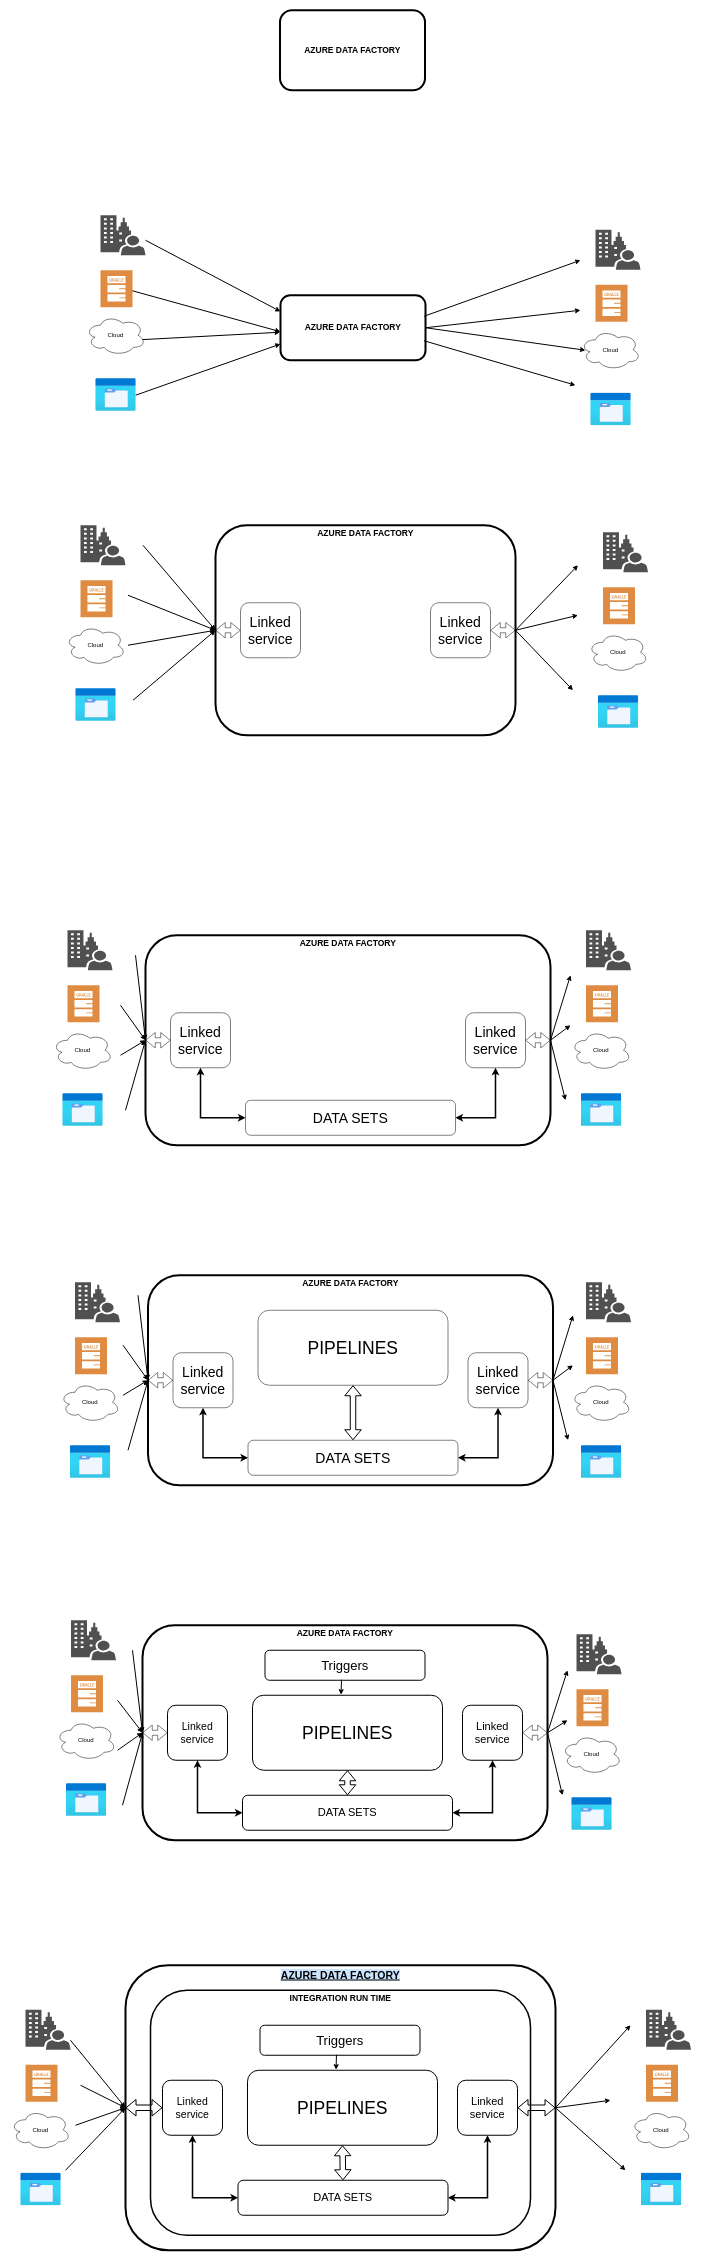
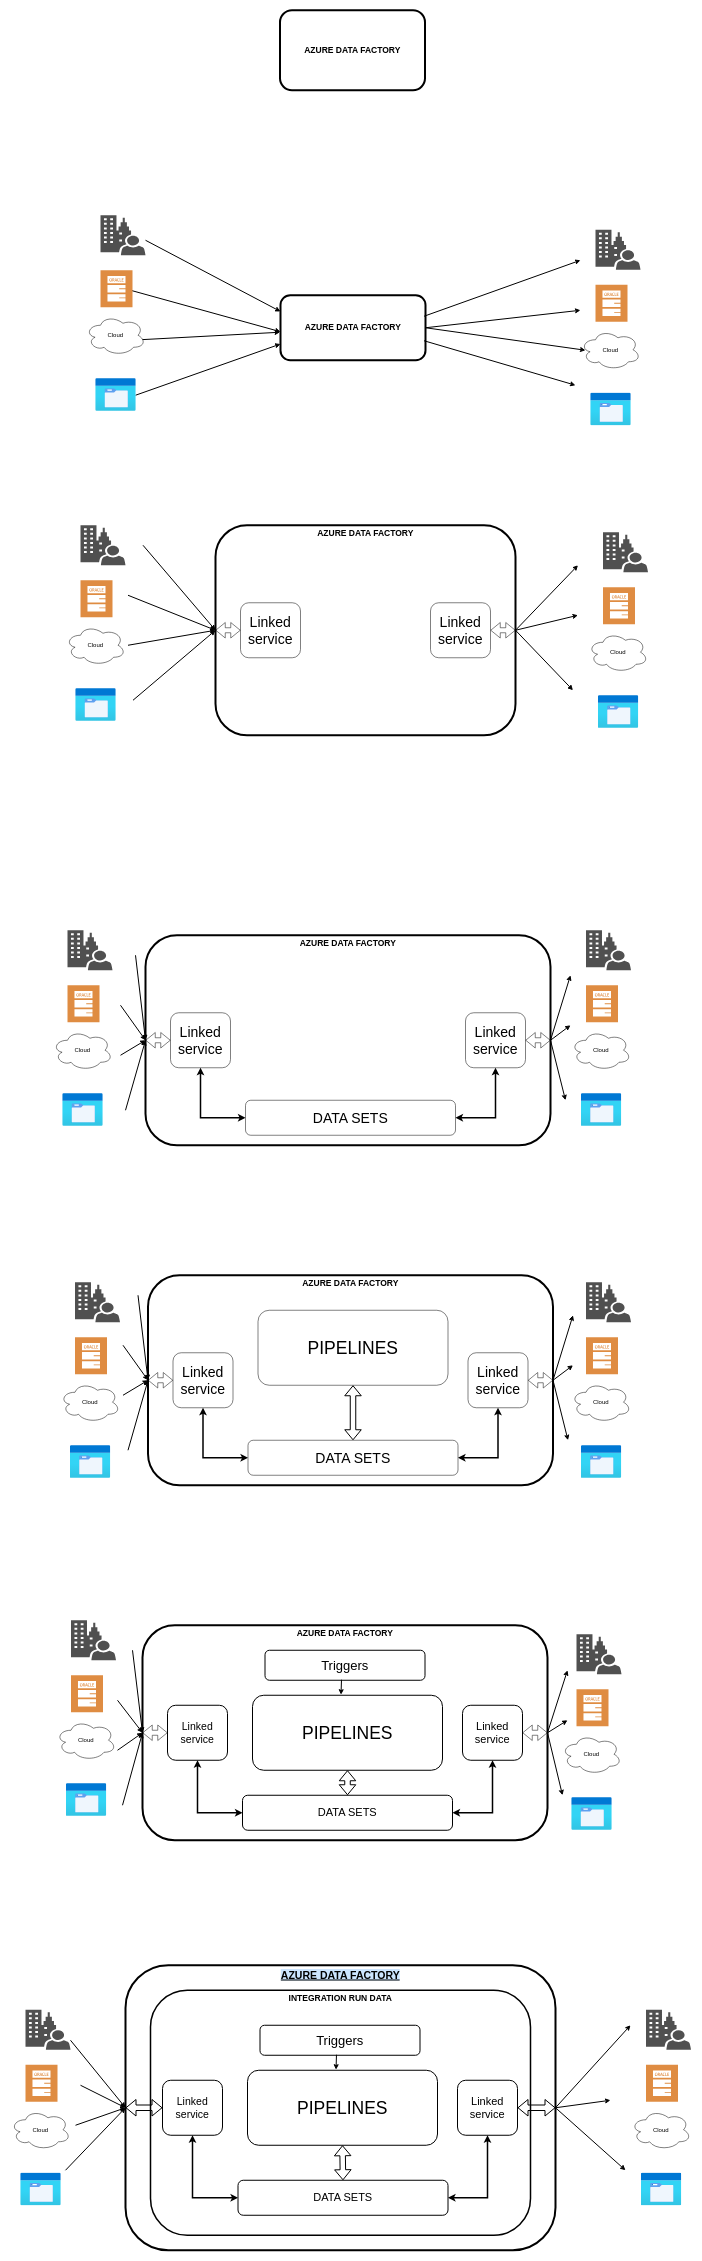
(340, 1999) -> (340, 1999)
